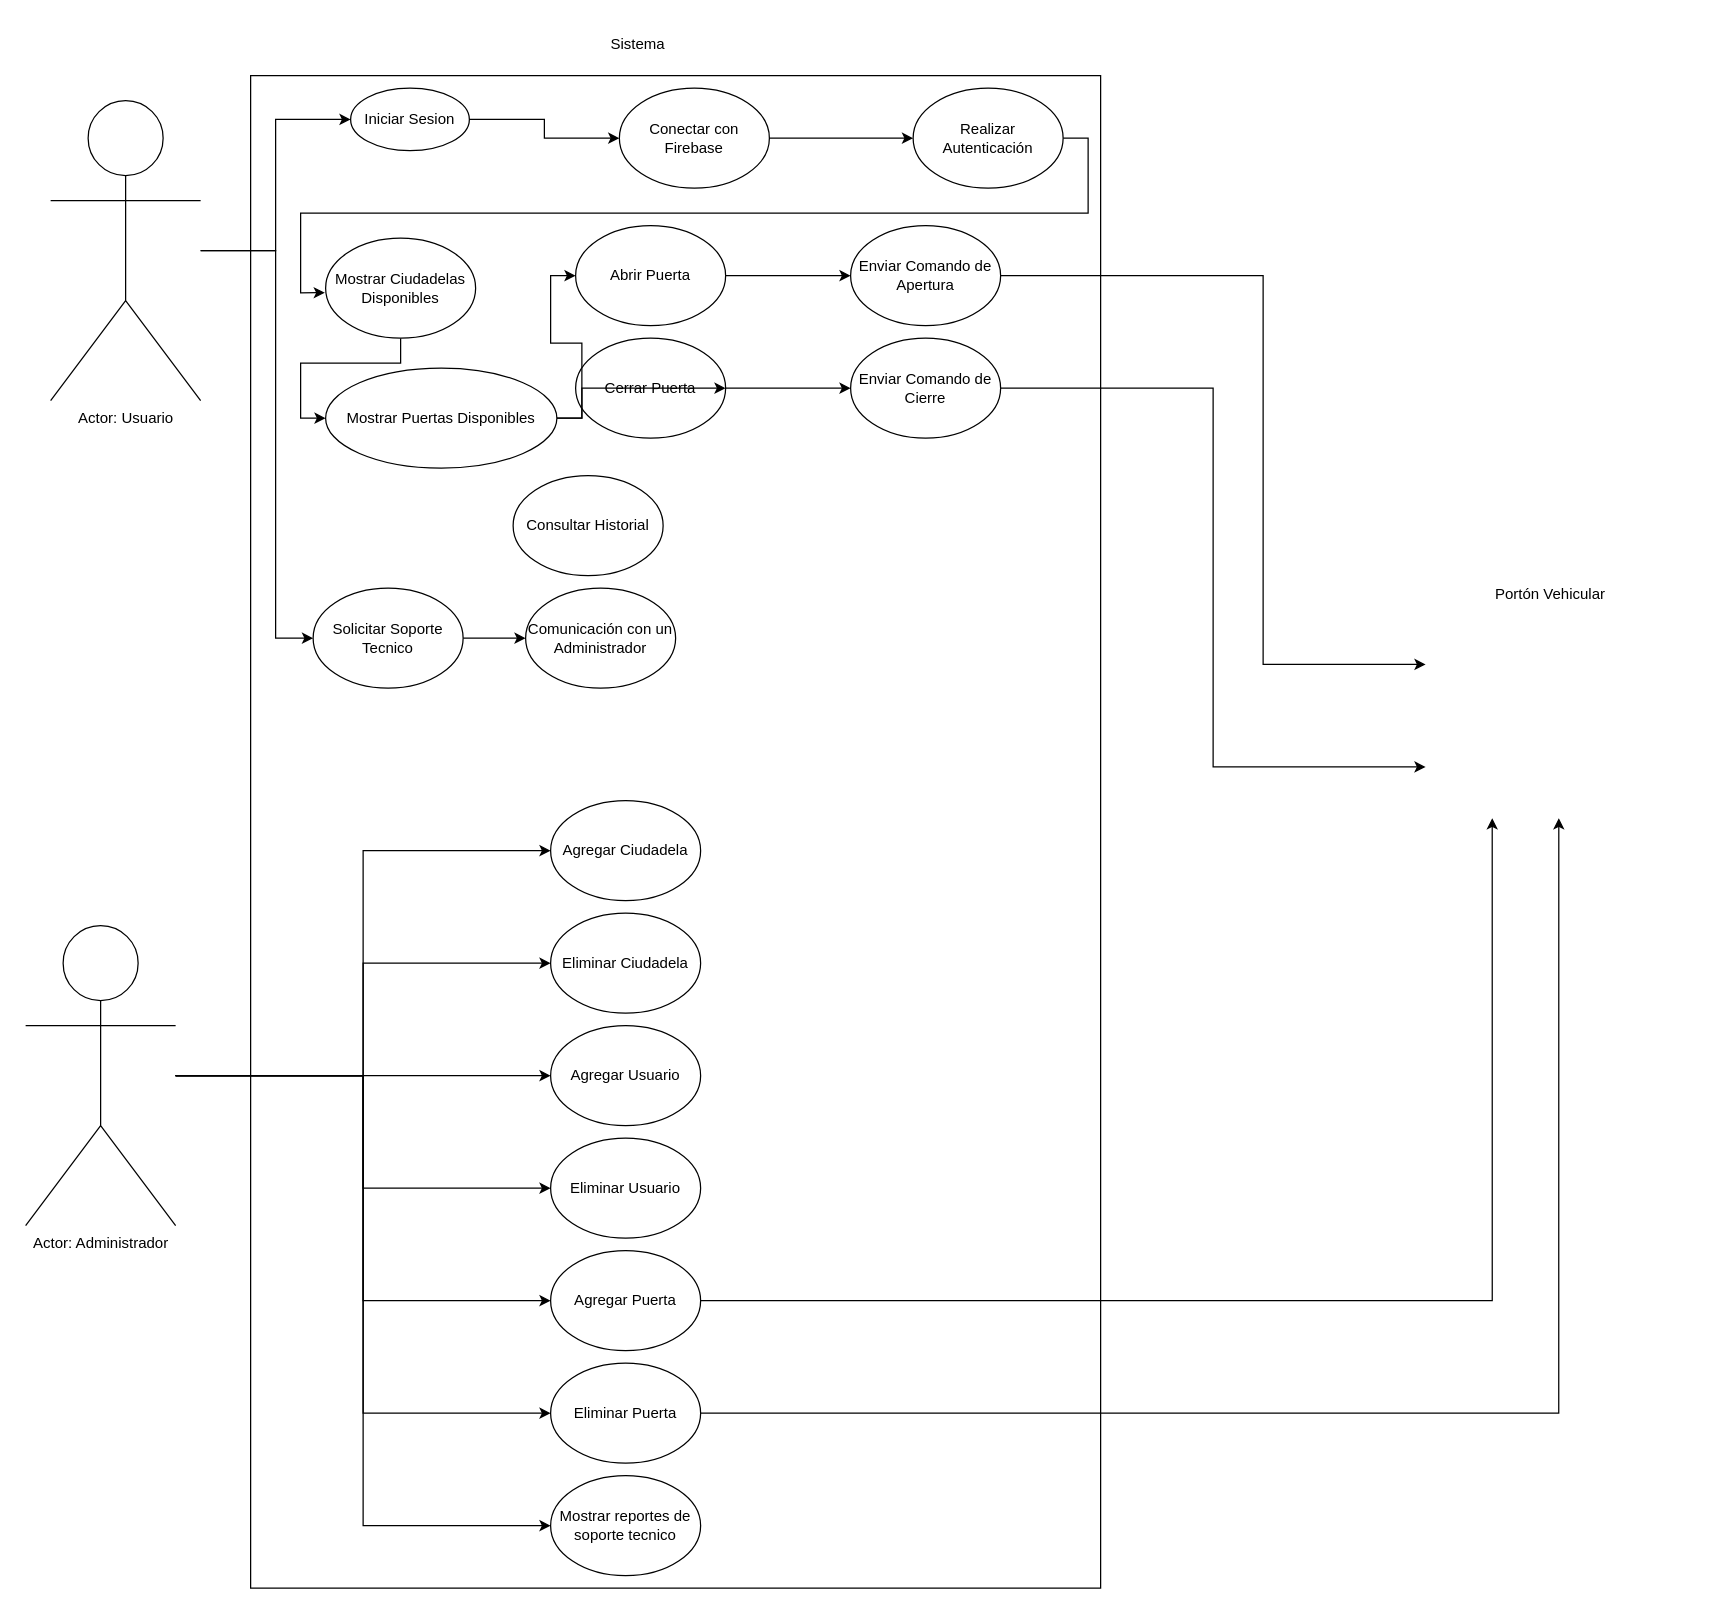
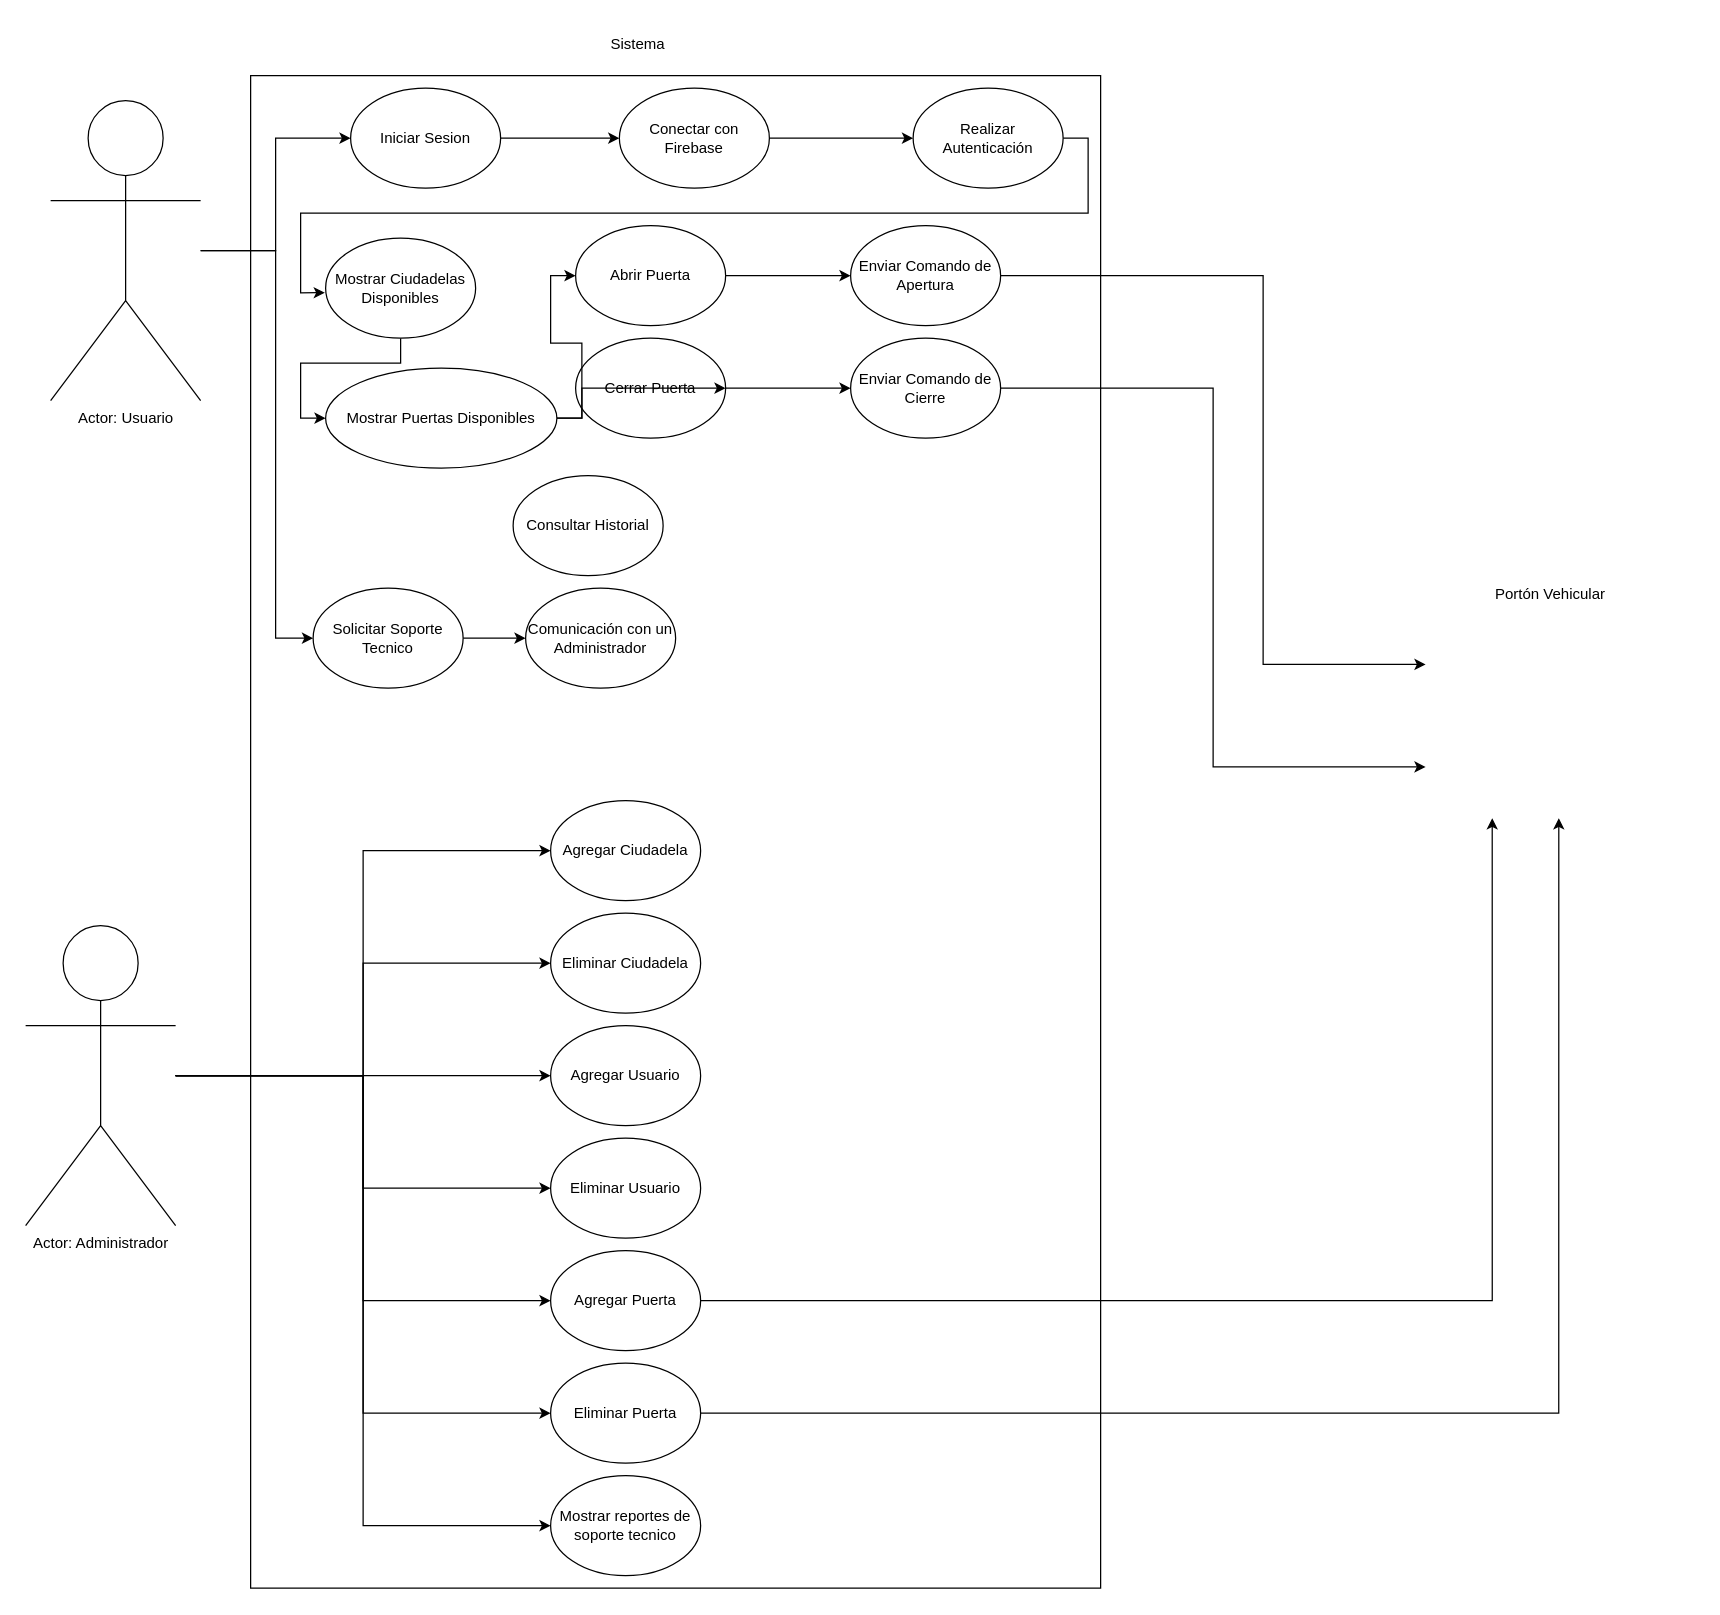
(410, 119) -> (426, 138)
